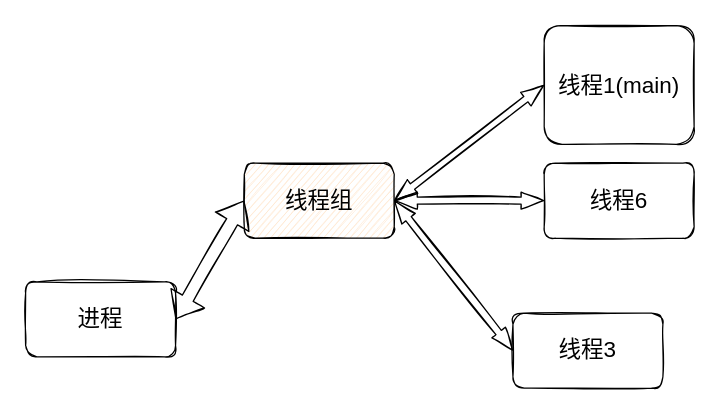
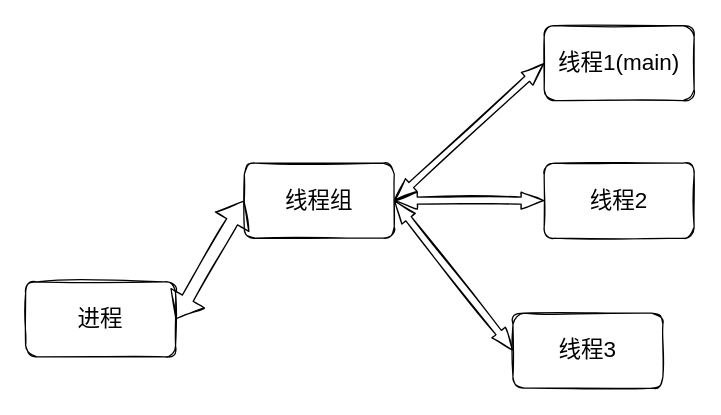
(619, 85) -> (619, 63)
(319, 201) -> (319, 201)
(619, 201) -> (619, 201)
